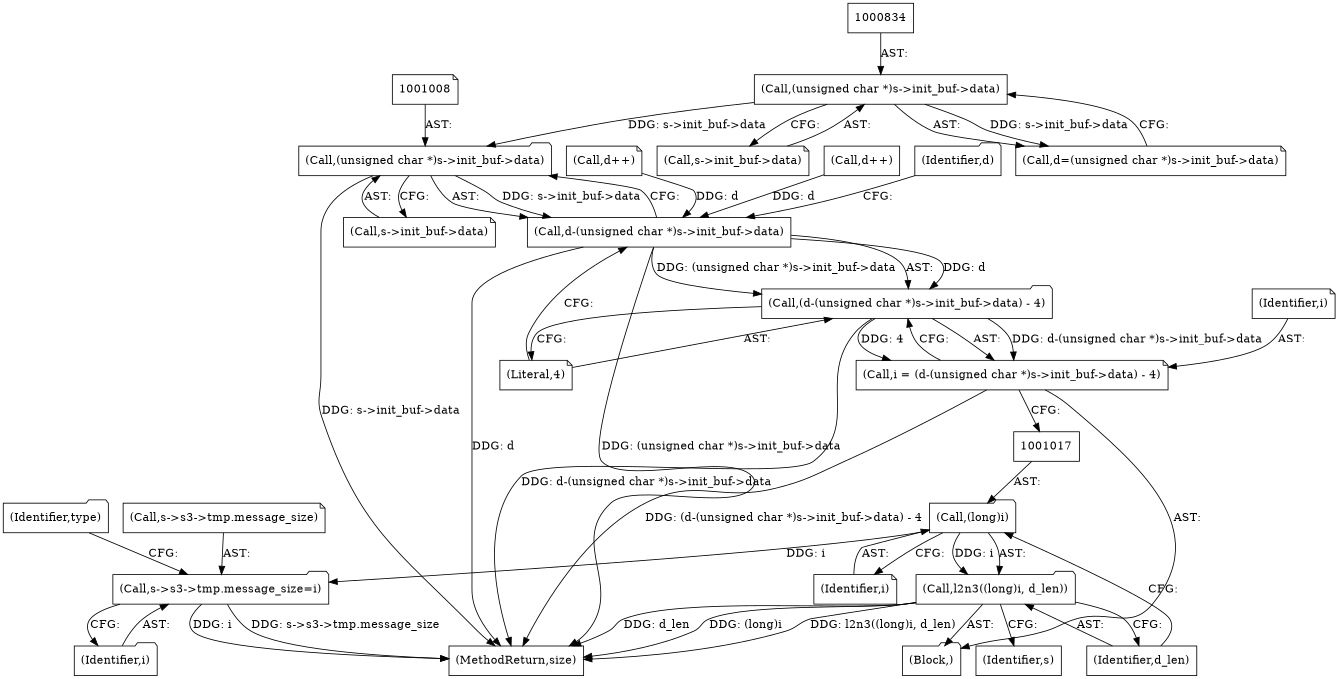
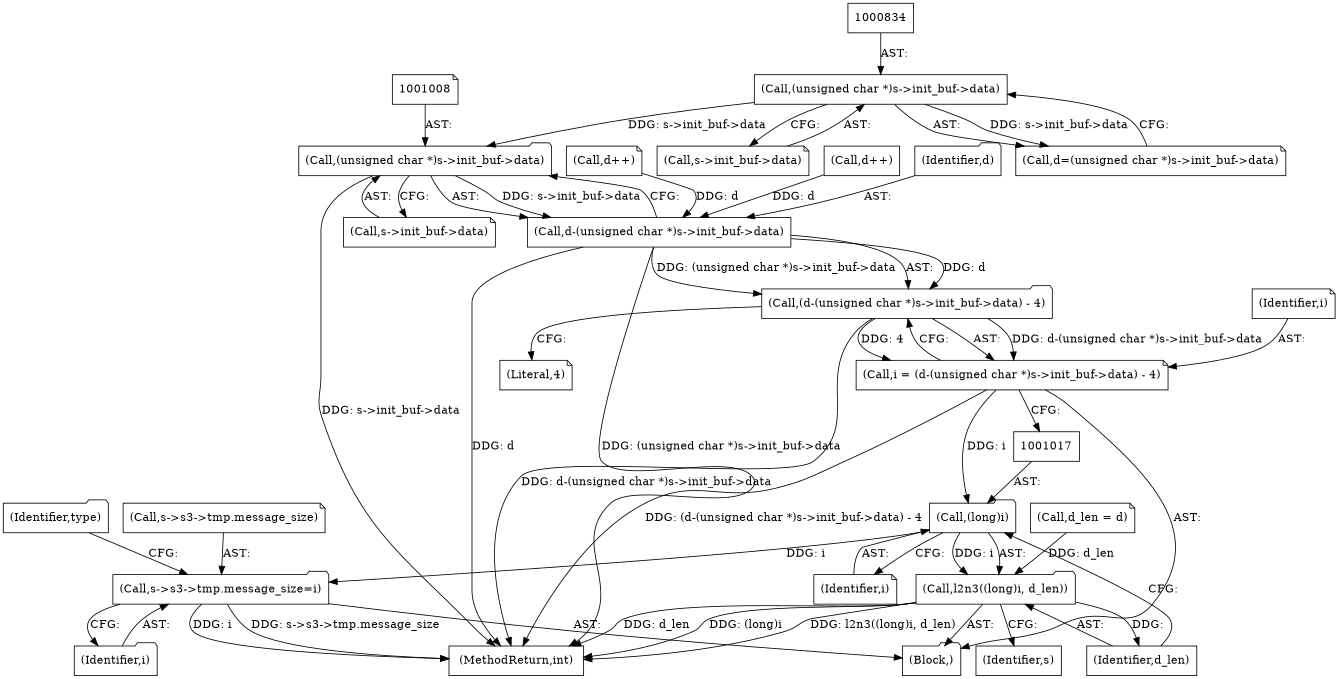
(880, 197) -> (880, 197)
(557, 295) -> none
(698, 344) -> none
none -> (965, 438)
none -> (1083, 518)
(1150, 625) -> (1150, 625)
none -> (625, 636)
(516, 661) -> (516, 661)
